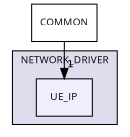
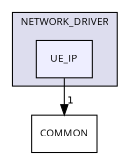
(64, 57) -> (64, 93)
